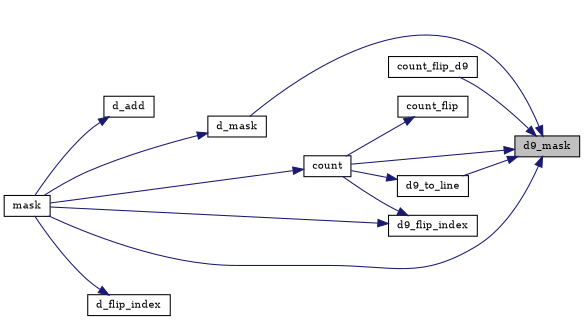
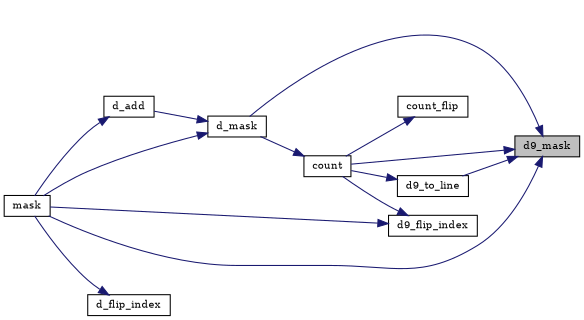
(433, 67) -> none
none -> (176, 115)
(172, 187) -> (277, 144)
